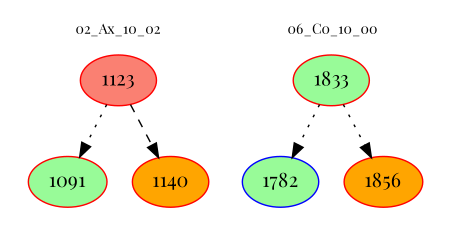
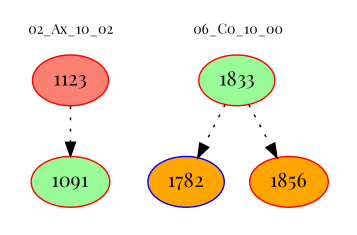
(171, 182) -> none
(281, 182) -> (186, 182)
